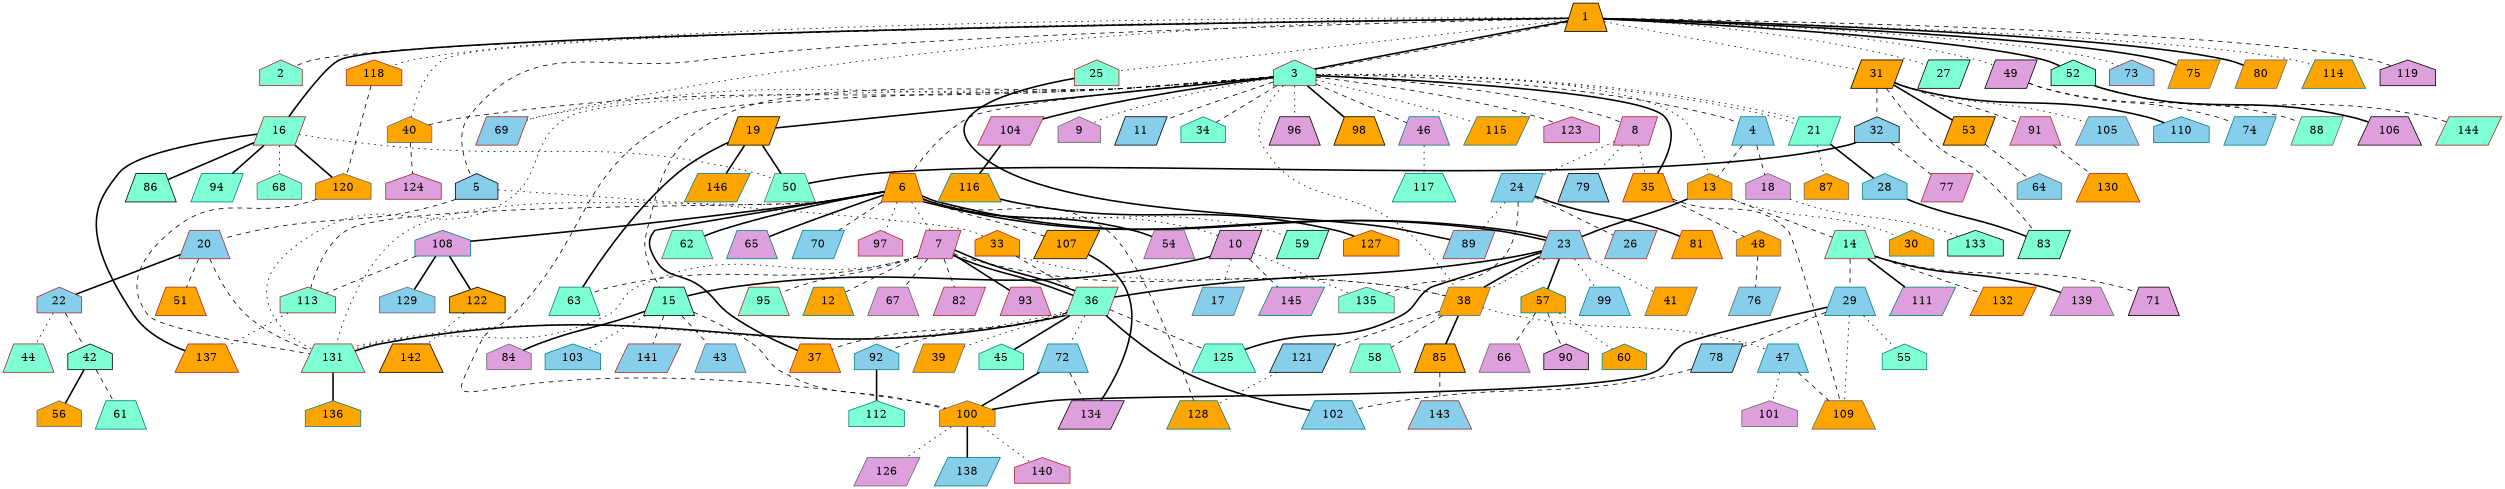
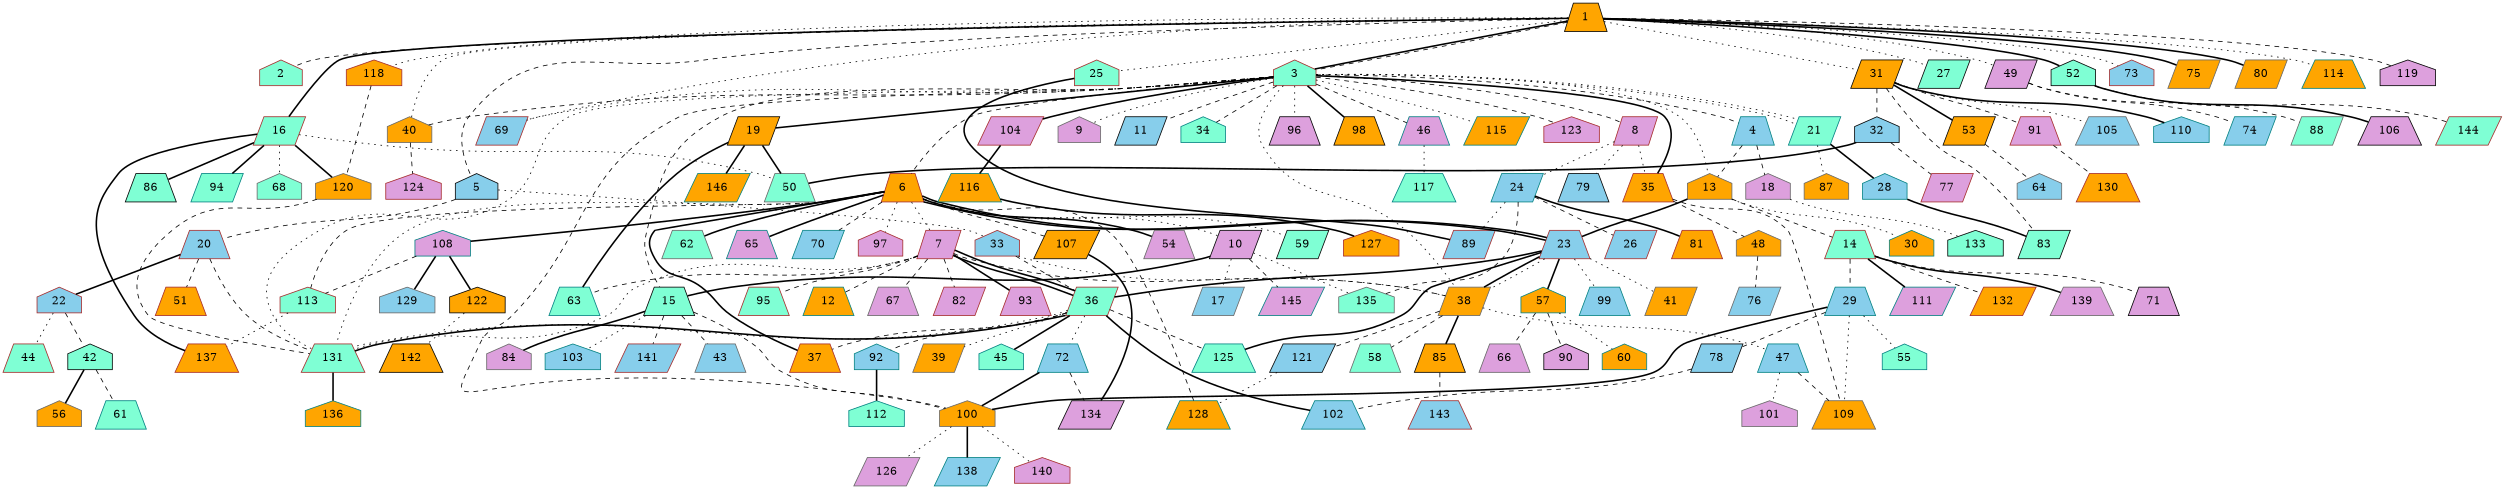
(997, 245) -> (997, 245)
